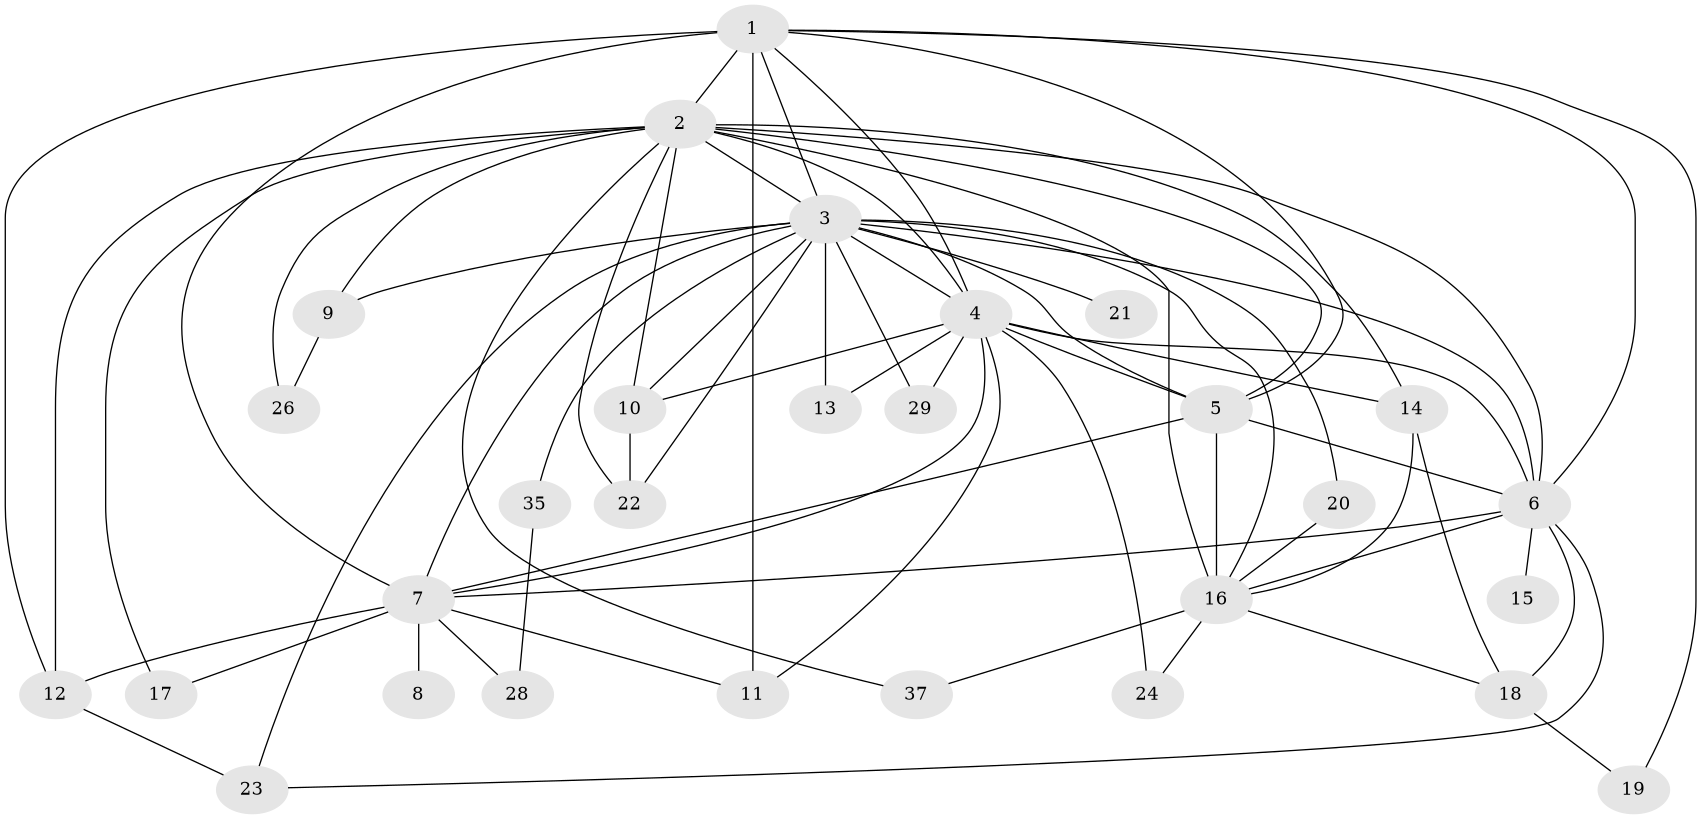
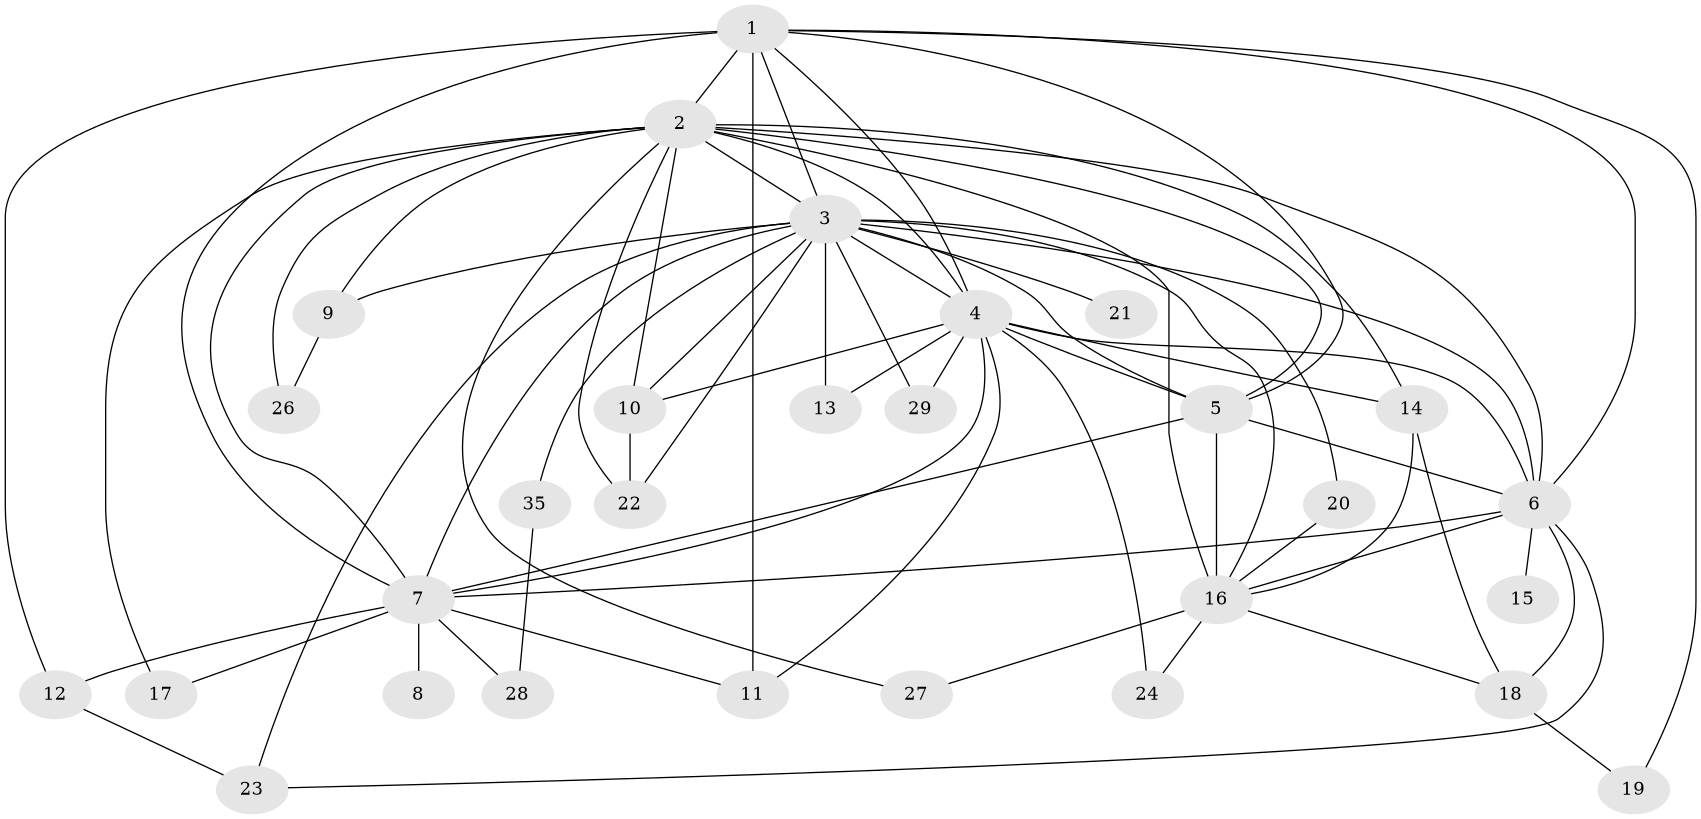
(157, 209) -> (250, 249)
(917, 695) -> (917, 695)
